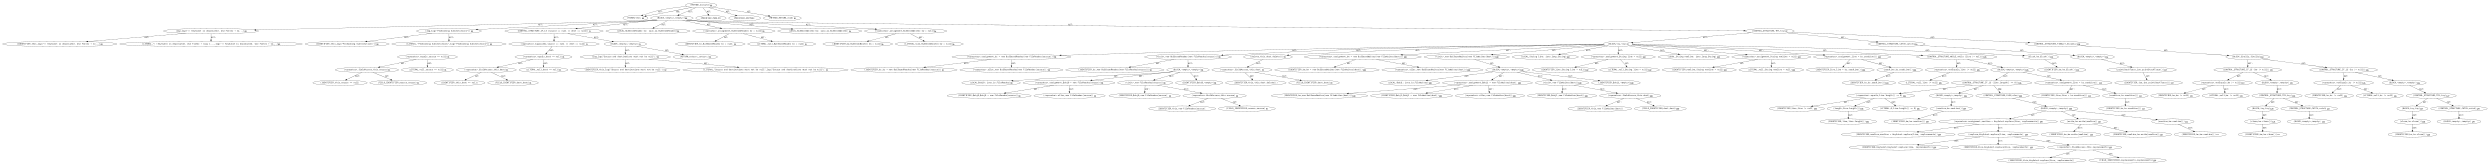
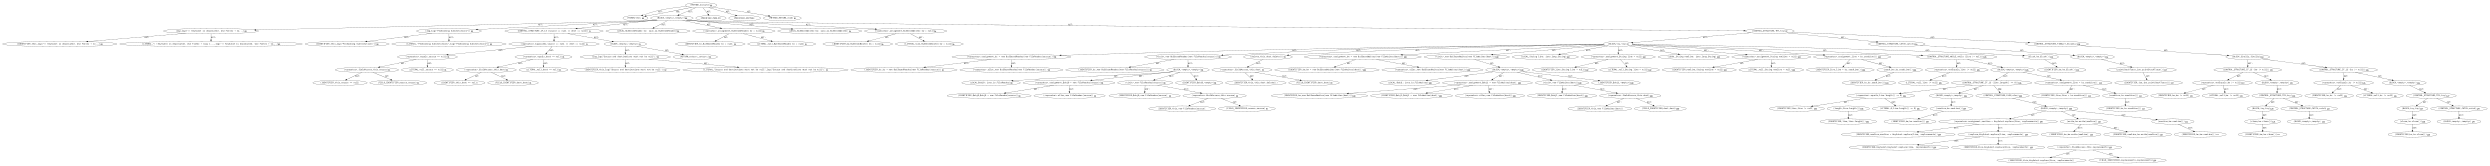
none -> (490, 51)
(1865, 102) -> none
(2041, 141) -> none
